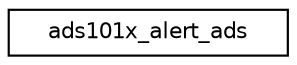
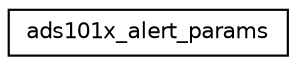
(148, 33) -> (148, 33)
